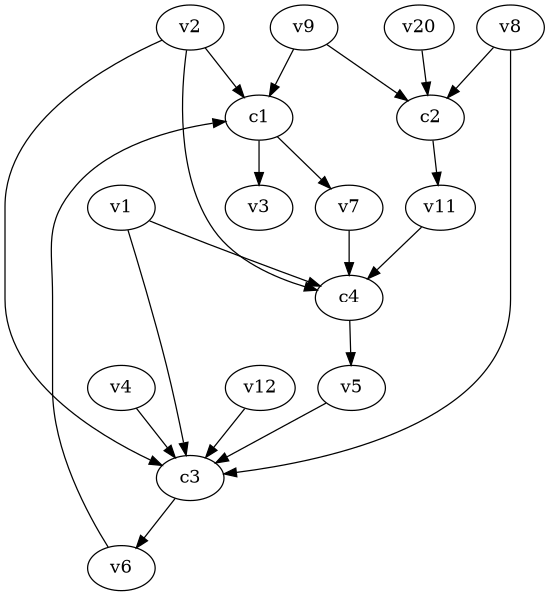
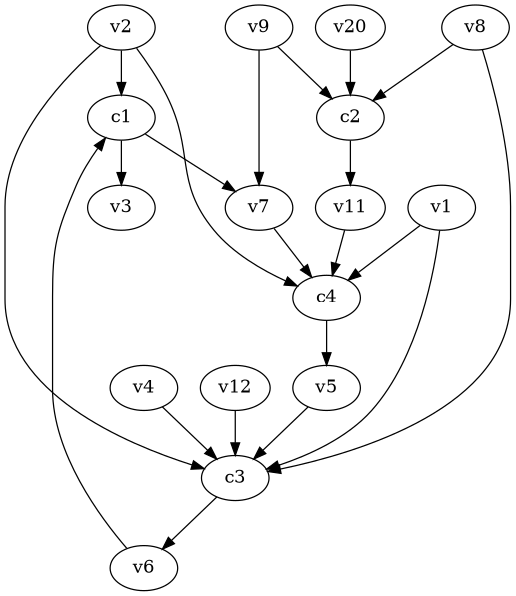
(284, 67) -> (259, 111)
